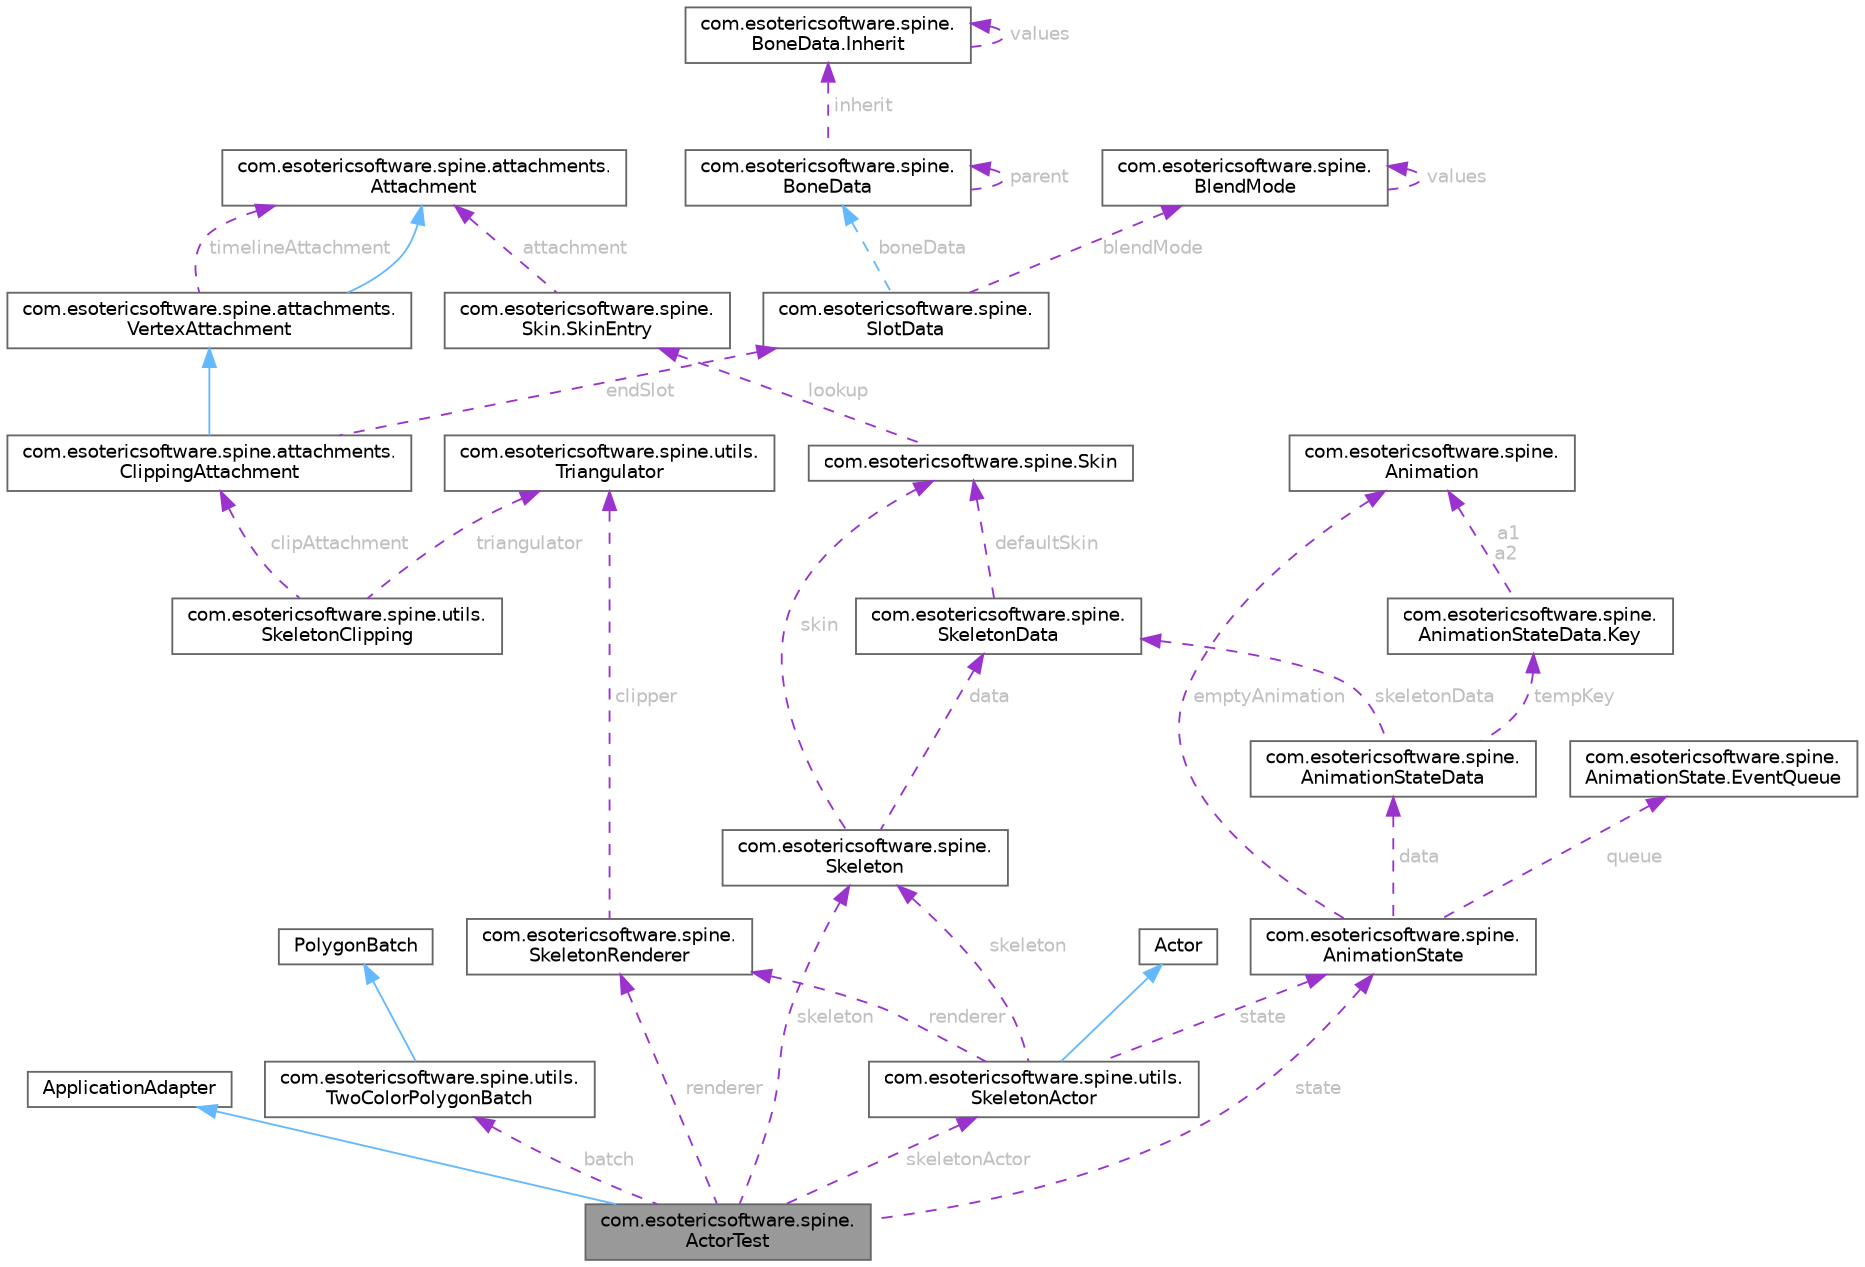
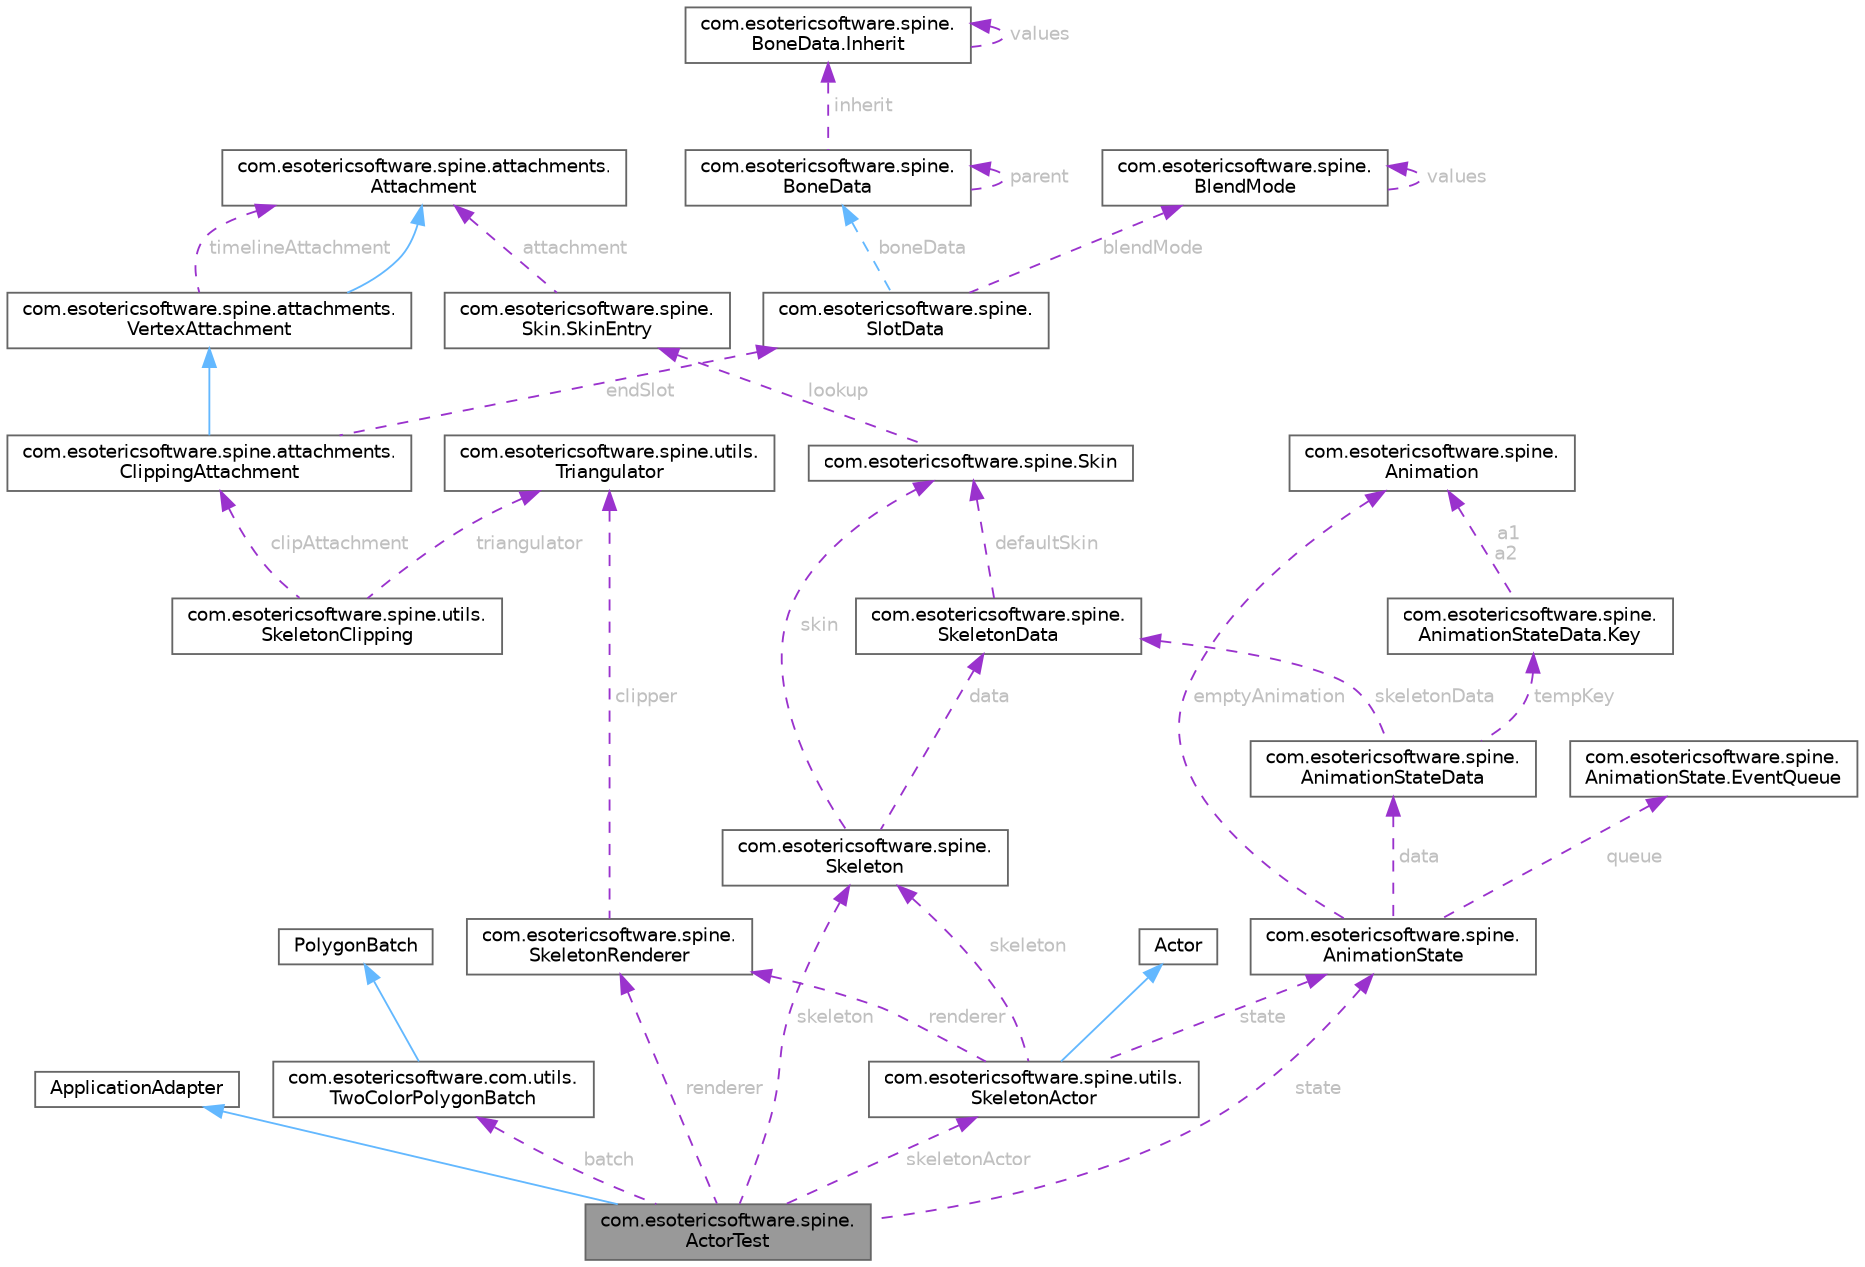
(430, 1089) -> (434, 1089)
